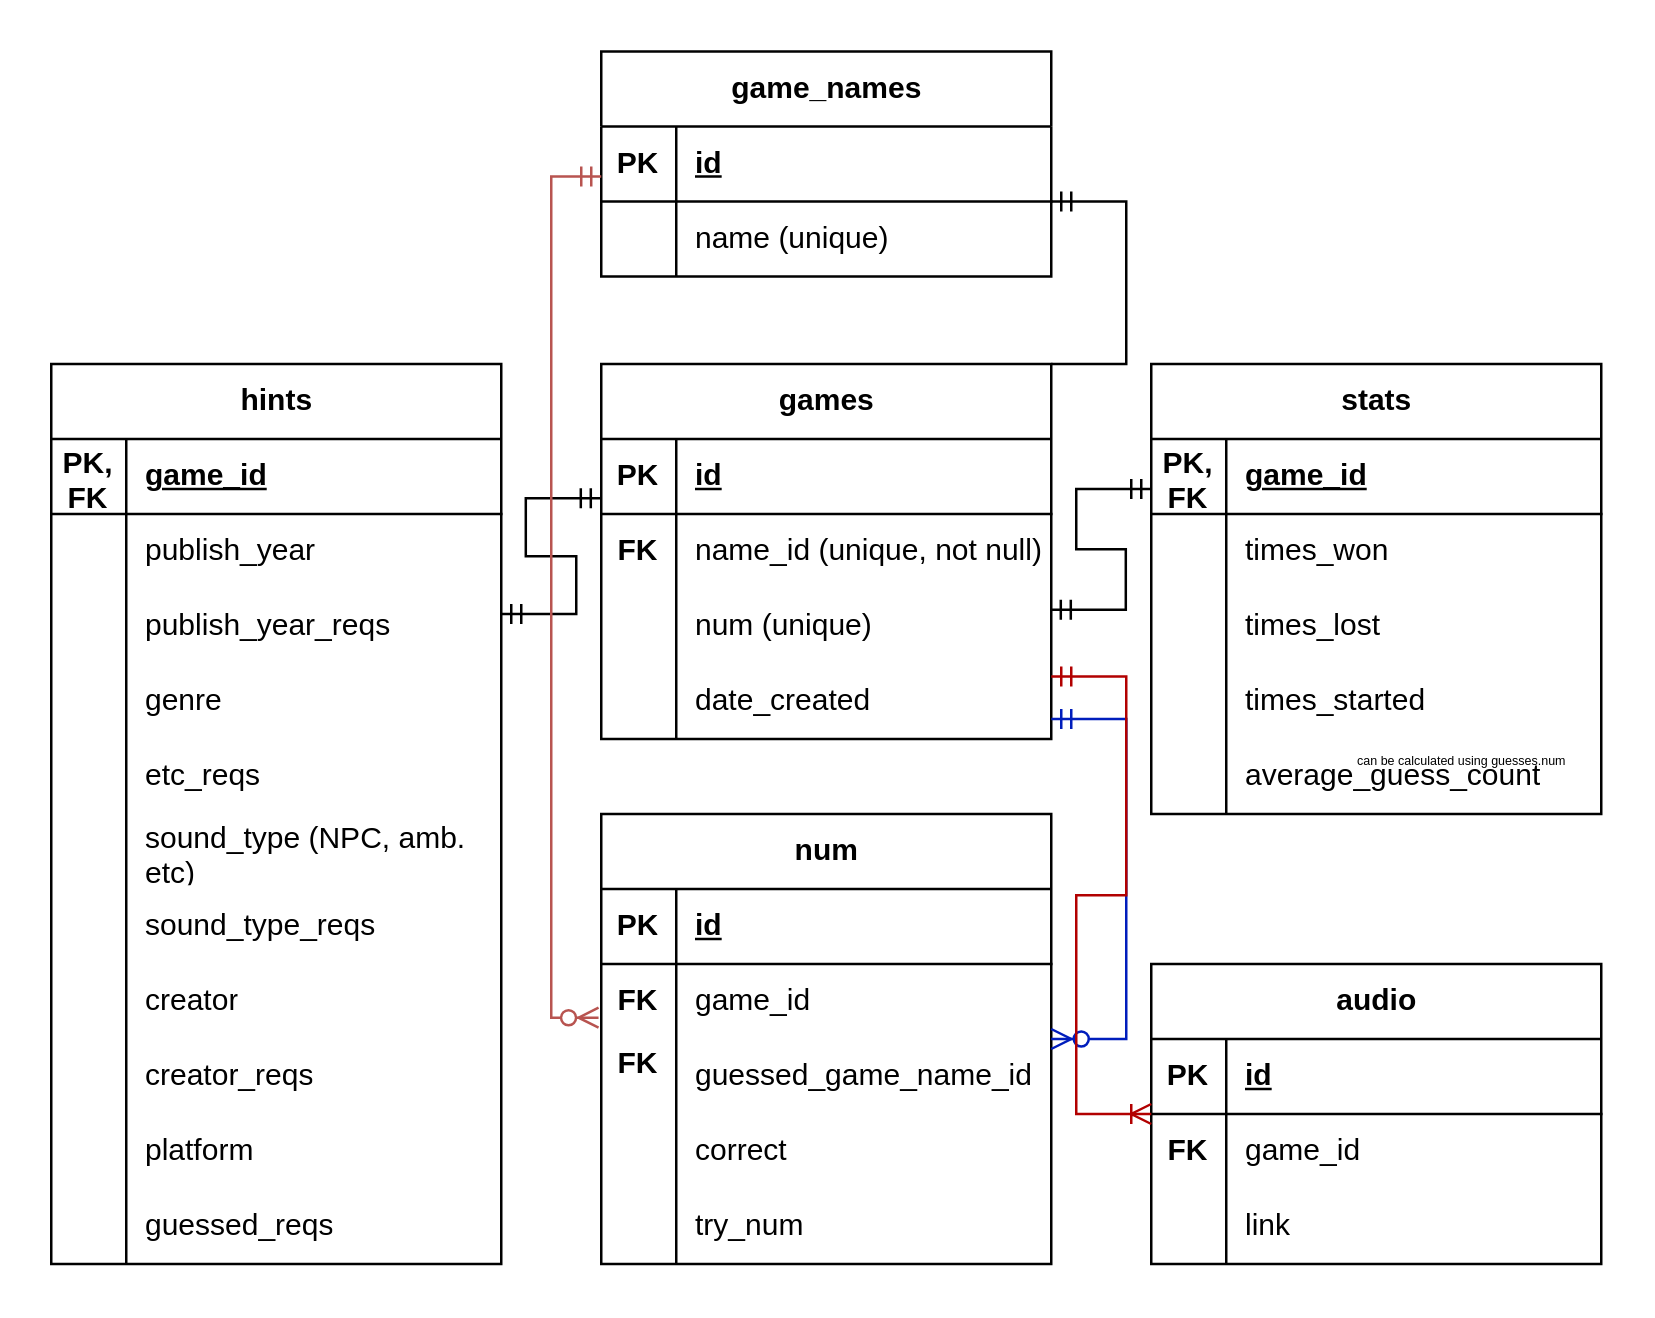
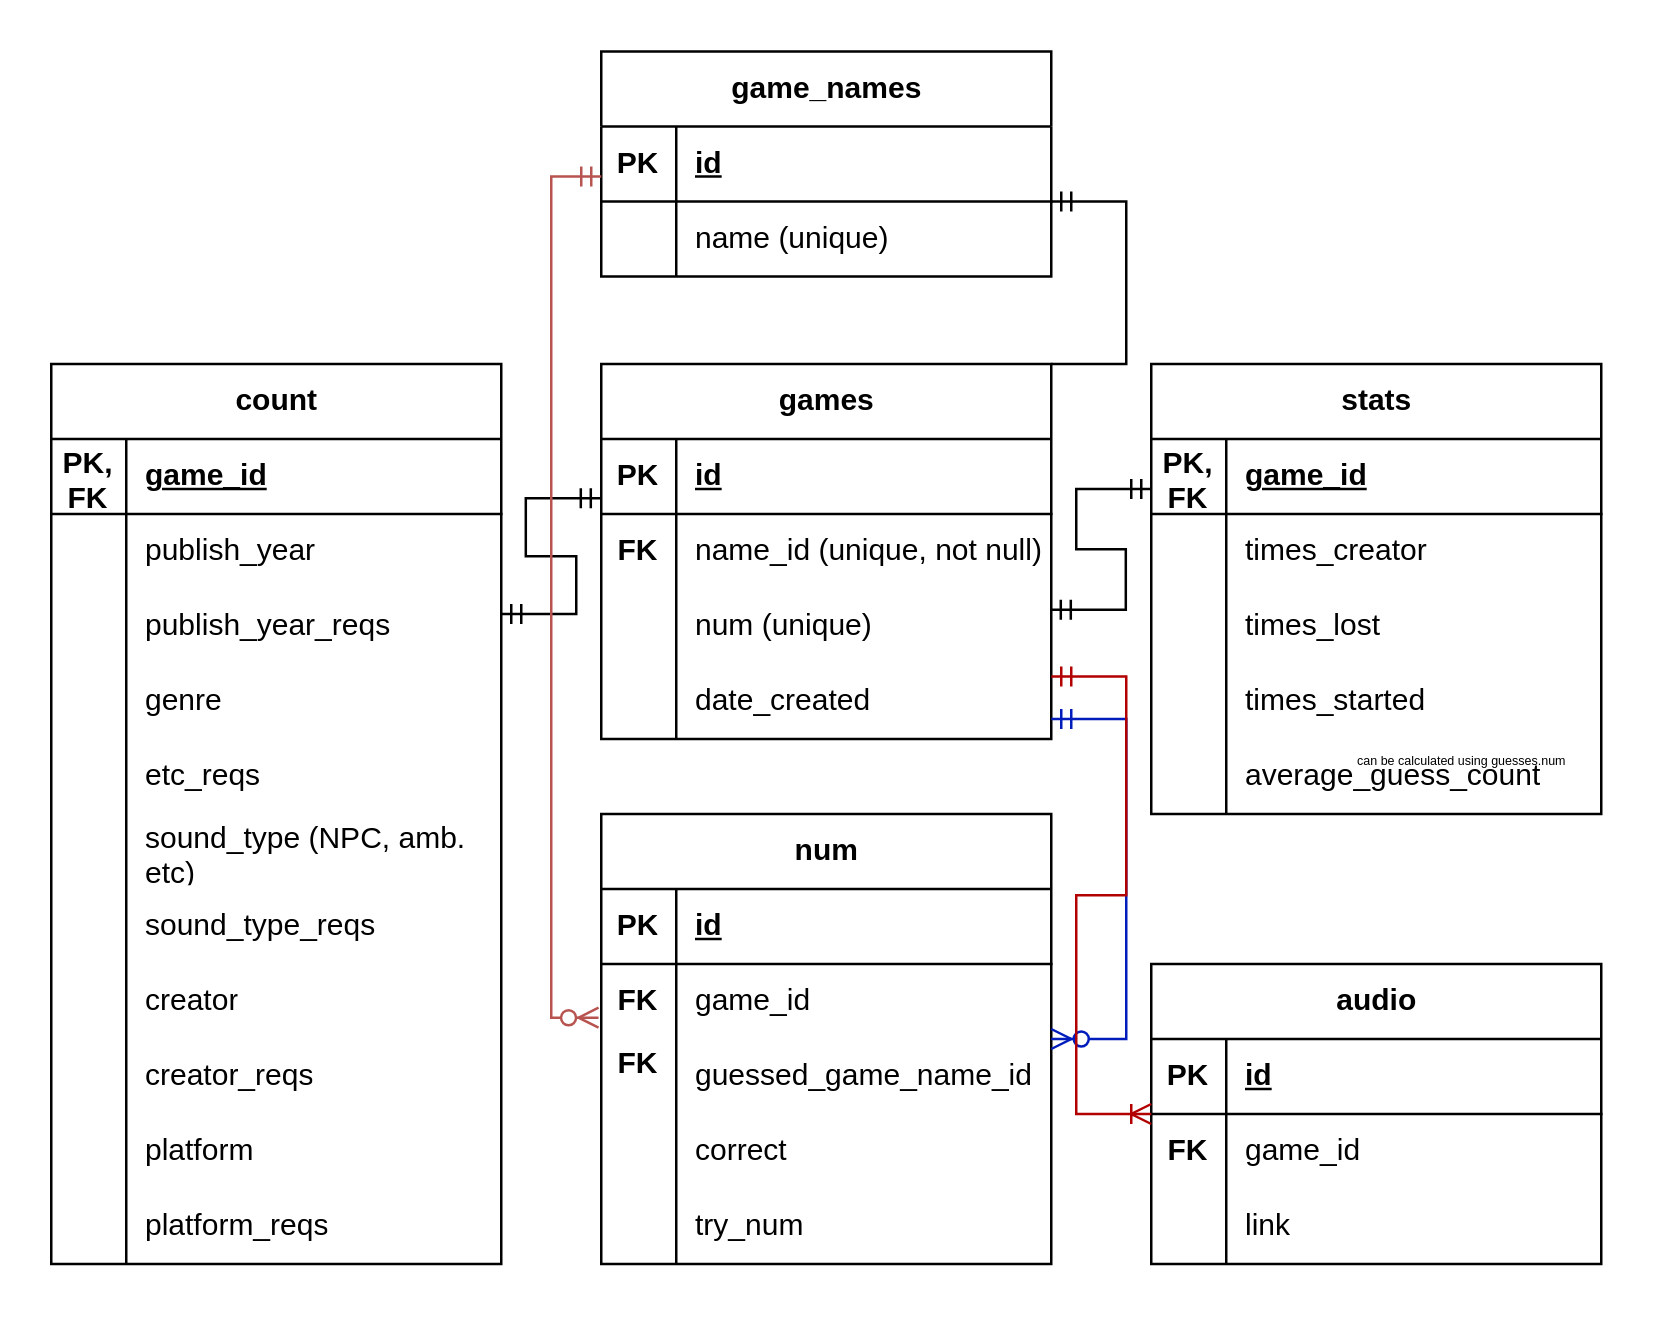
(278, 401) -> (278, 401)
(1318, 551) -> (1352, 551)
(247, 1226) -> (252, 1226)
